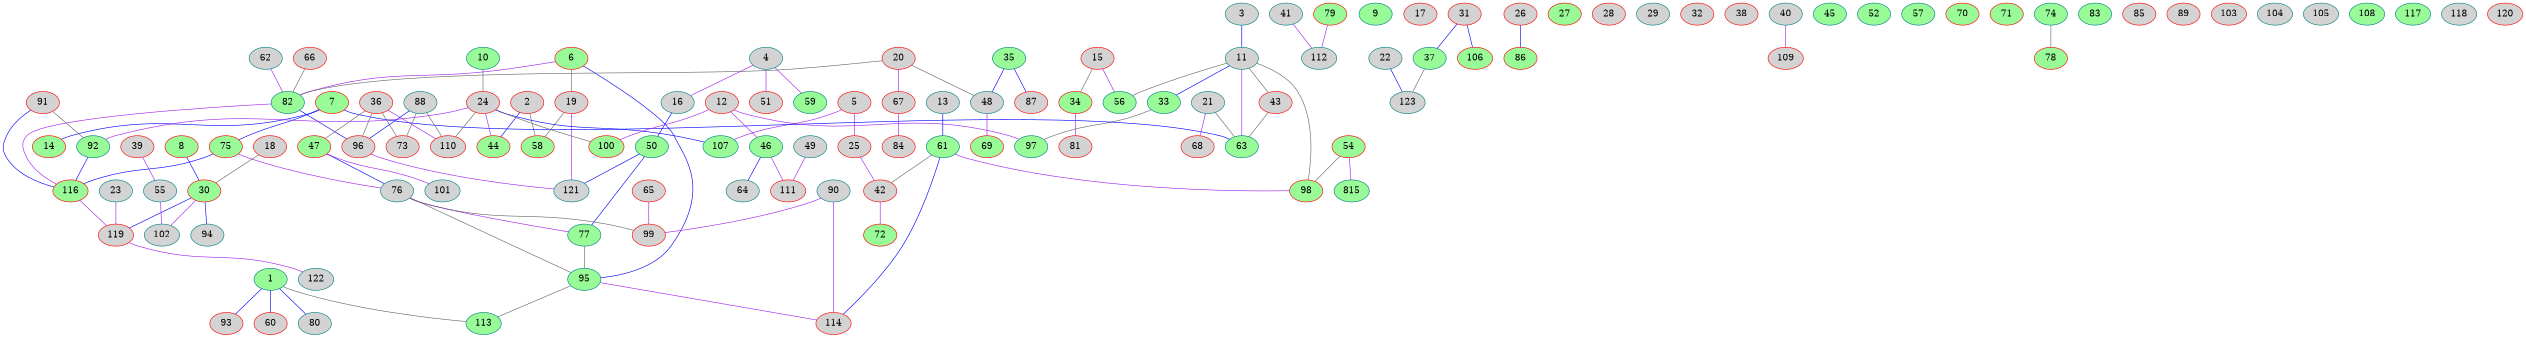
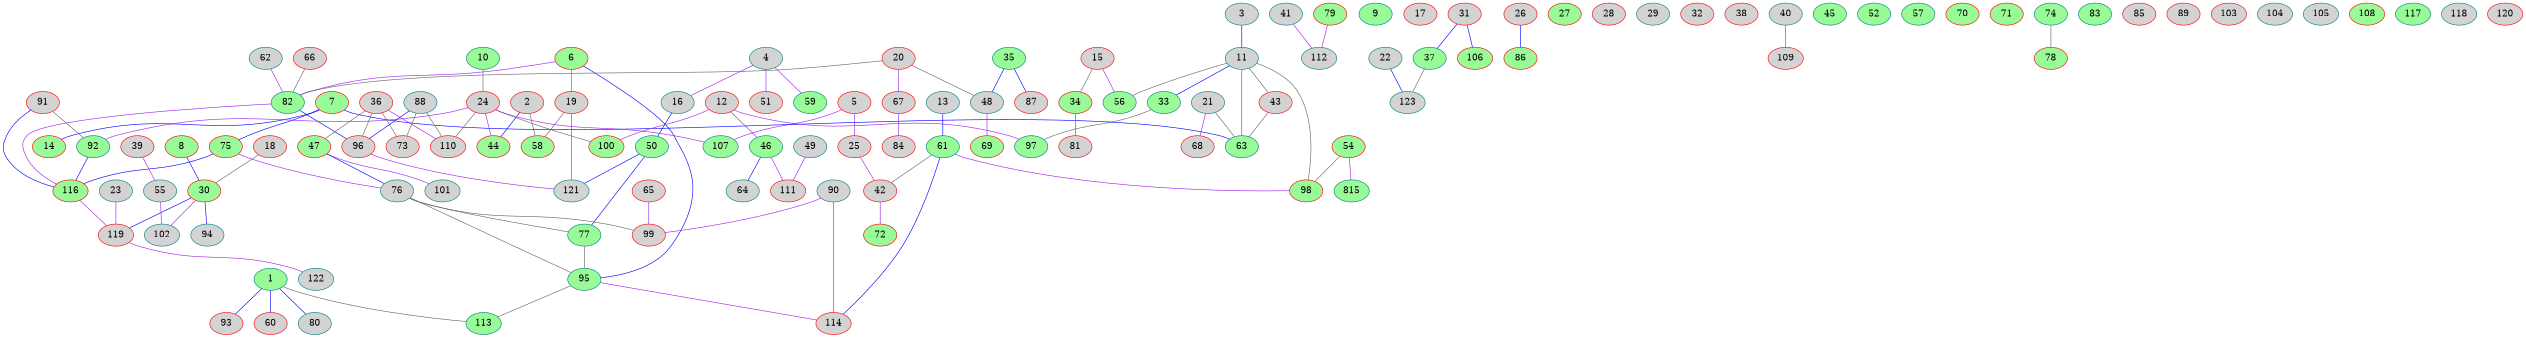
(2367, 14) -> (2367, 14)
(563, 125) -> (563, 125)
(496, 219) -> (496, 219)
